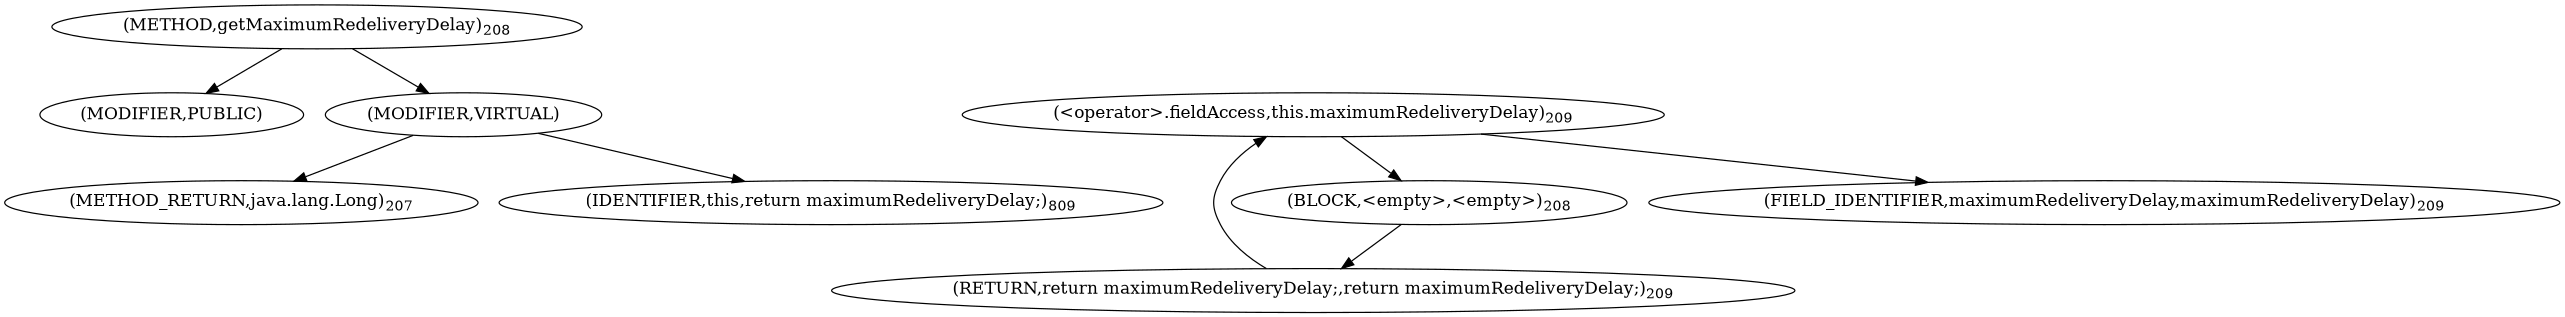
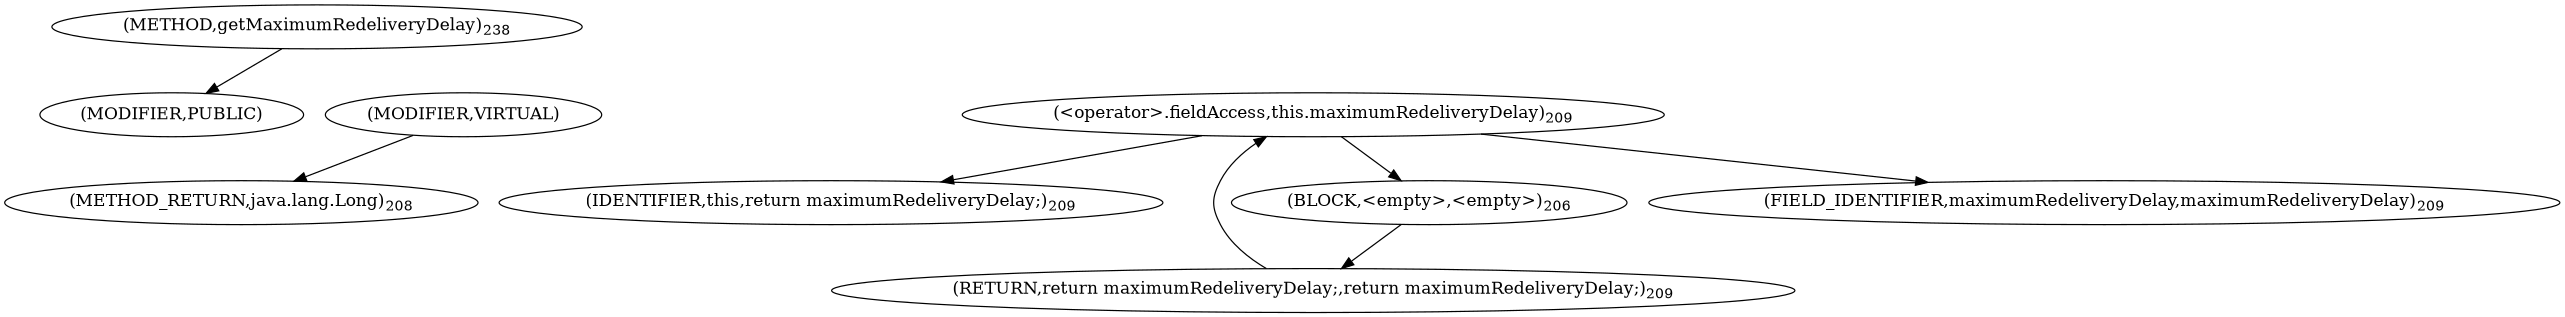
(497, 25) -> (497, 25)
(385, 68) -> none
(636, 156) -> (1078, 158)
(399, 201) -> (399, 201)
(1062, 201) -> (1062, 201)
(1557, 201) -> (1557, 201)
